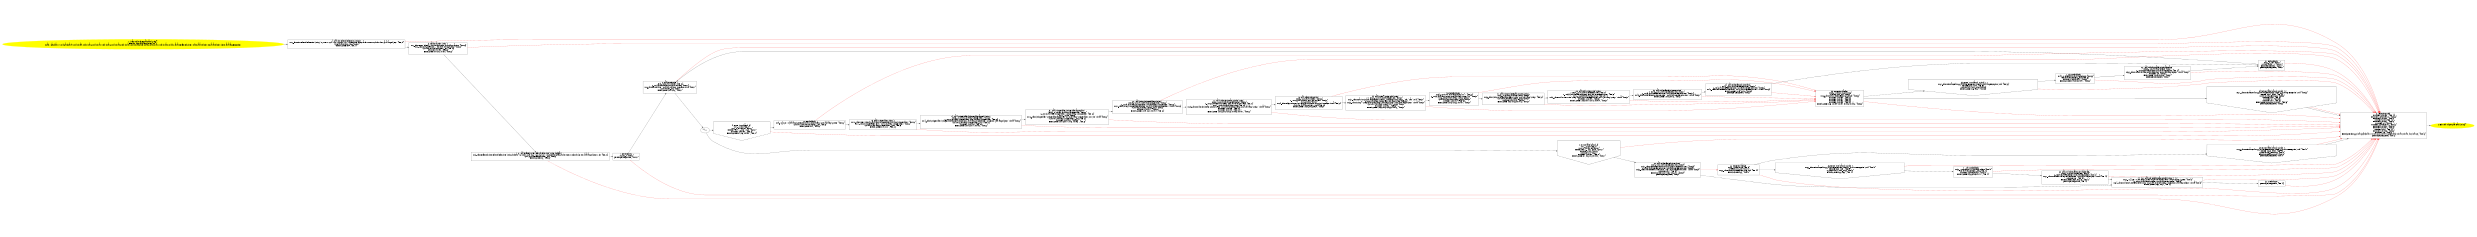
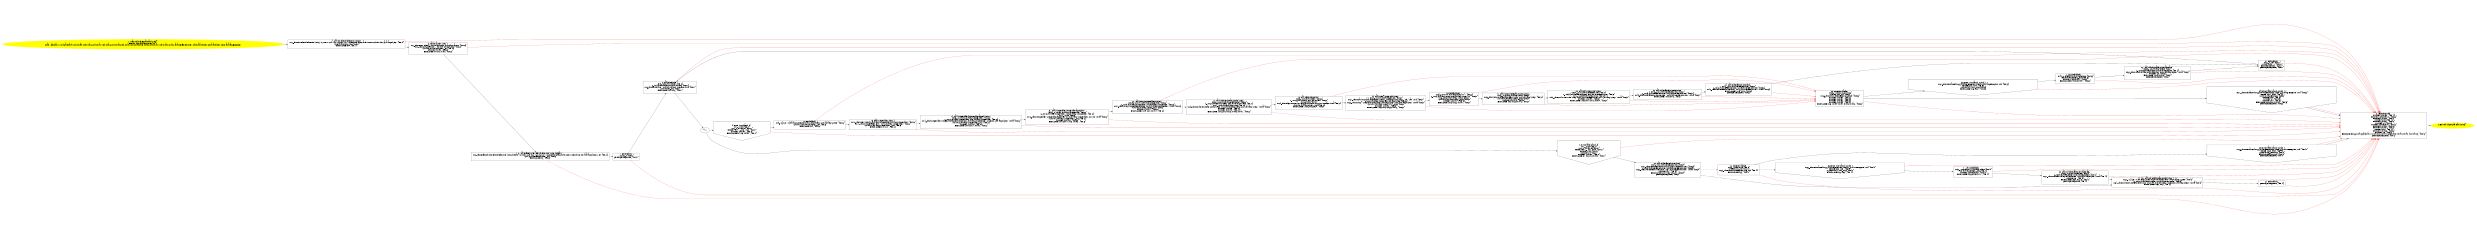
(2272, 184) -> (2272, 184)
